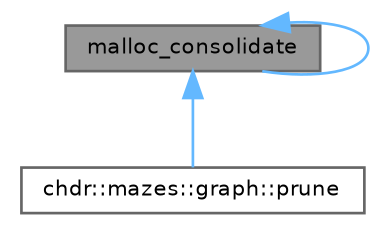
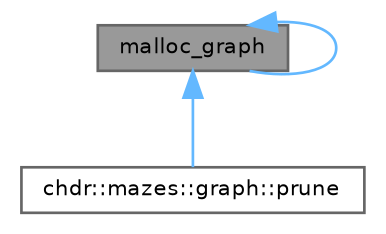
(193, 48) -> (193, 48)
